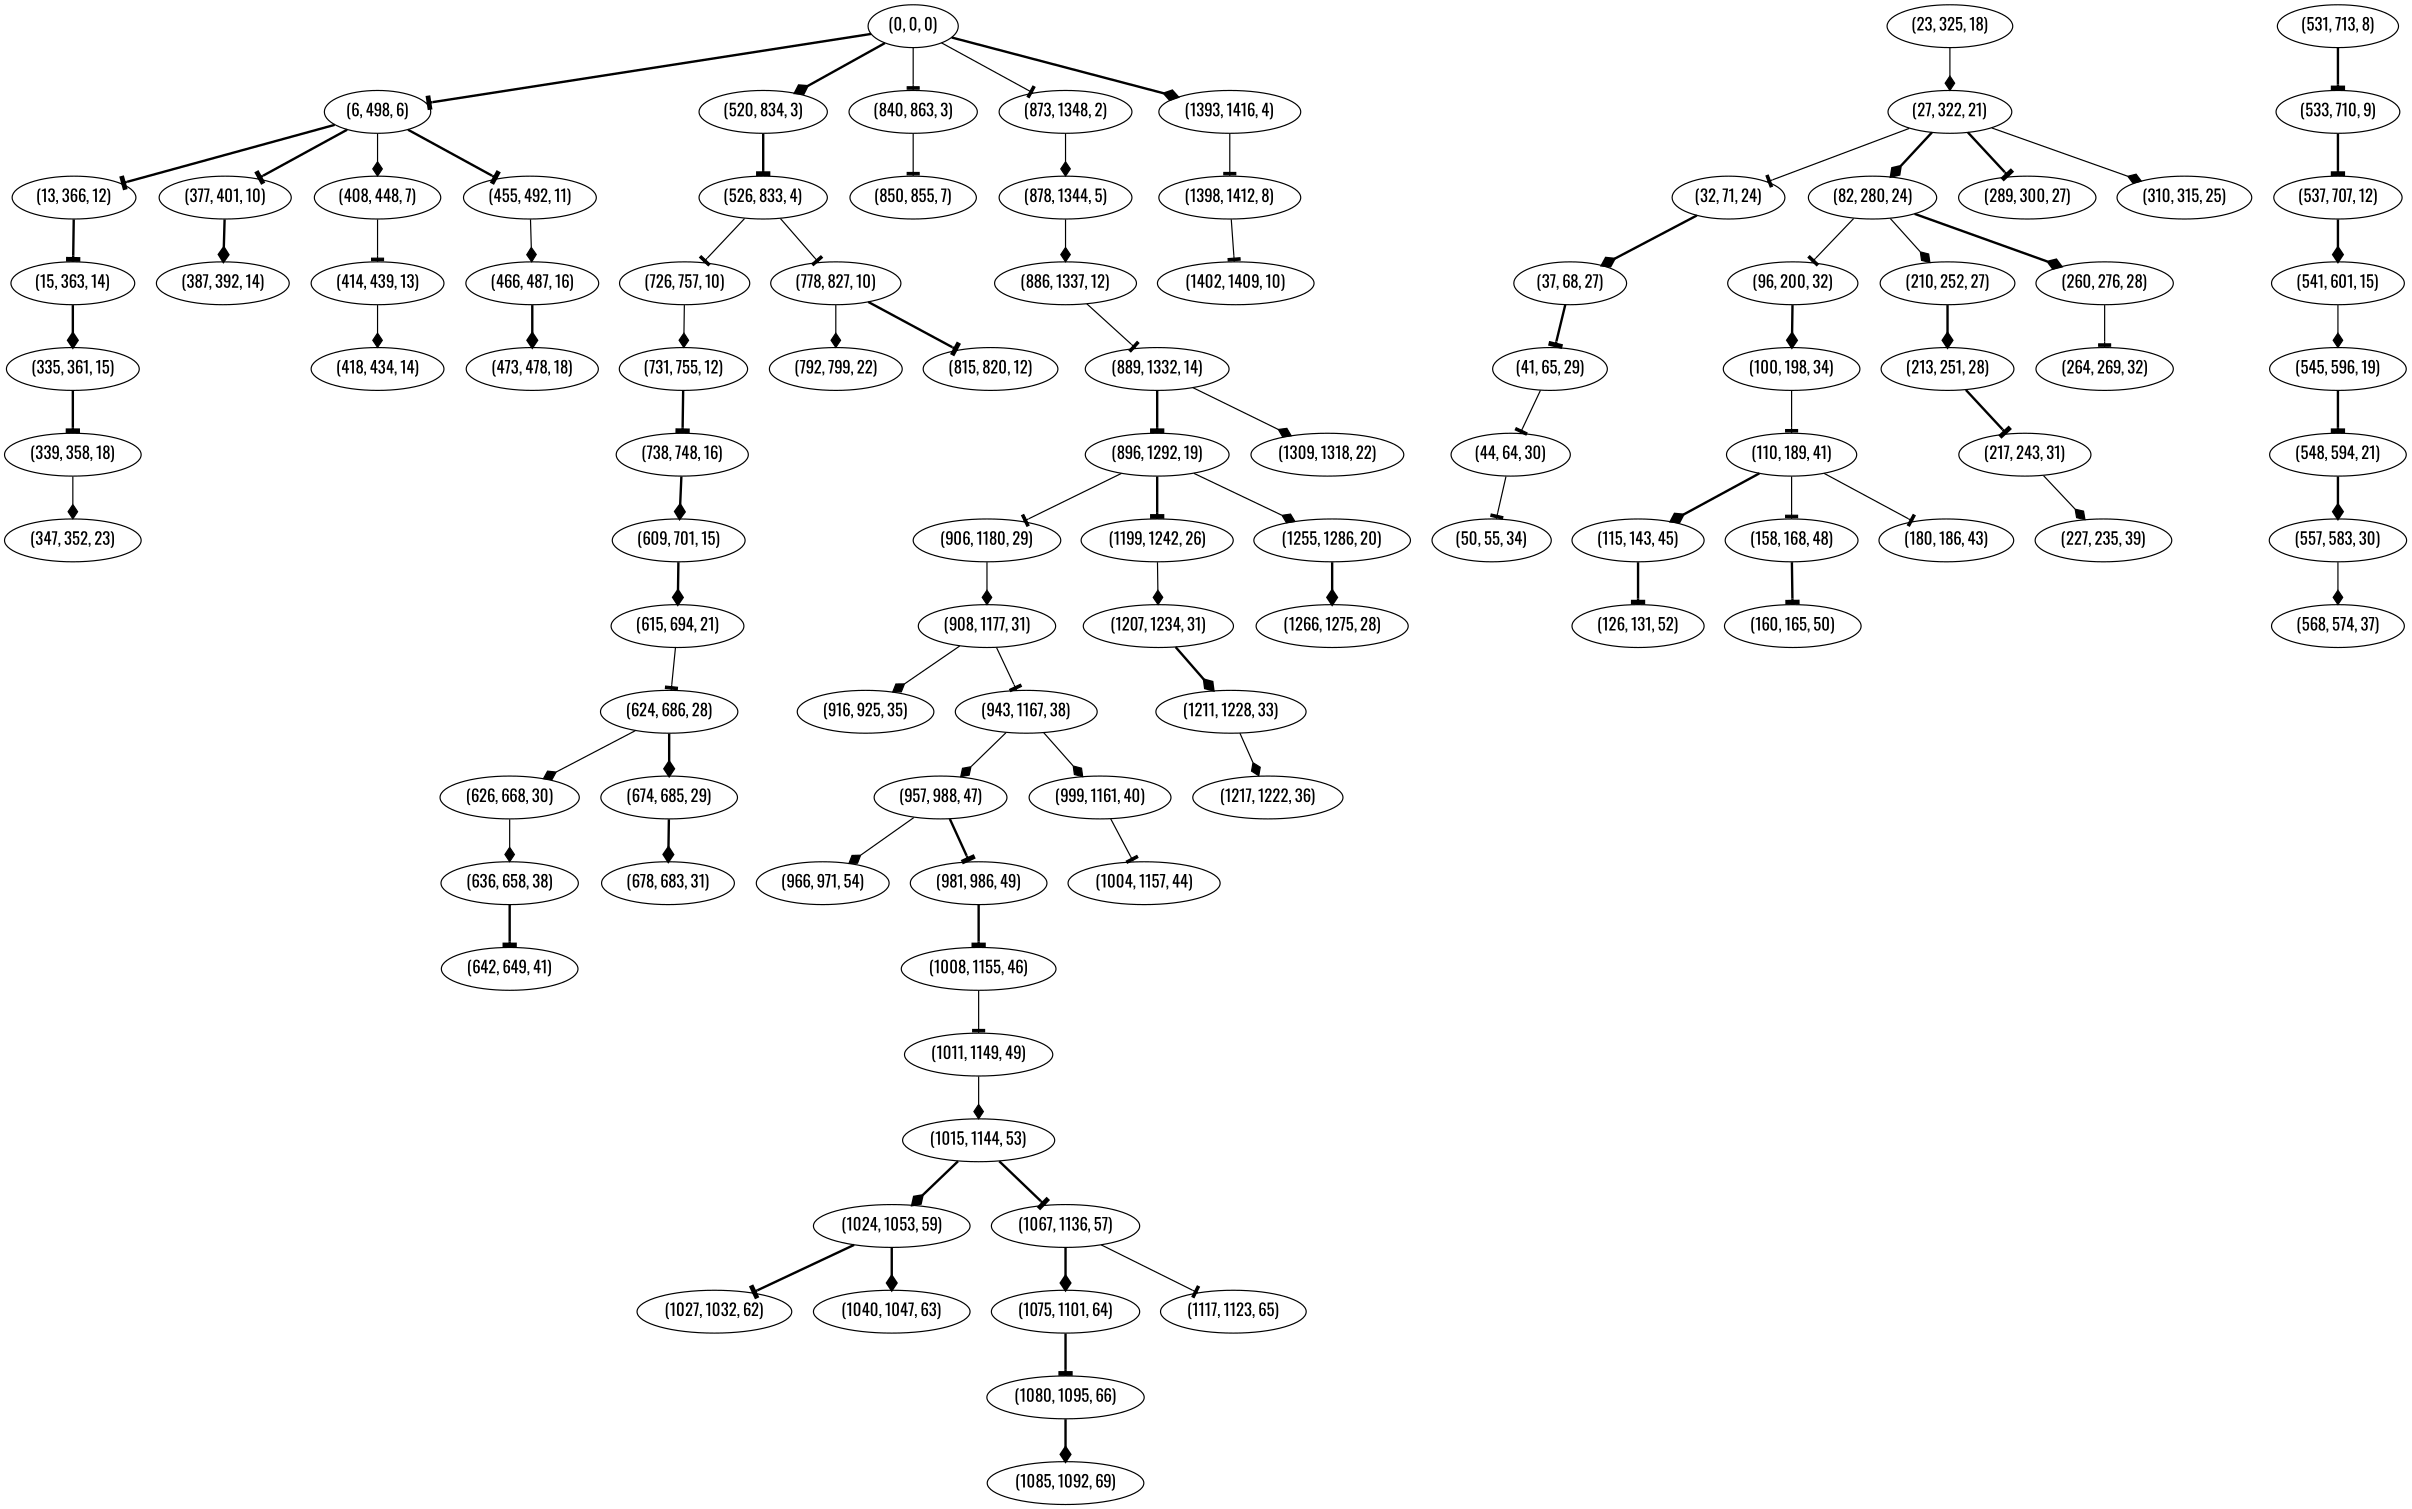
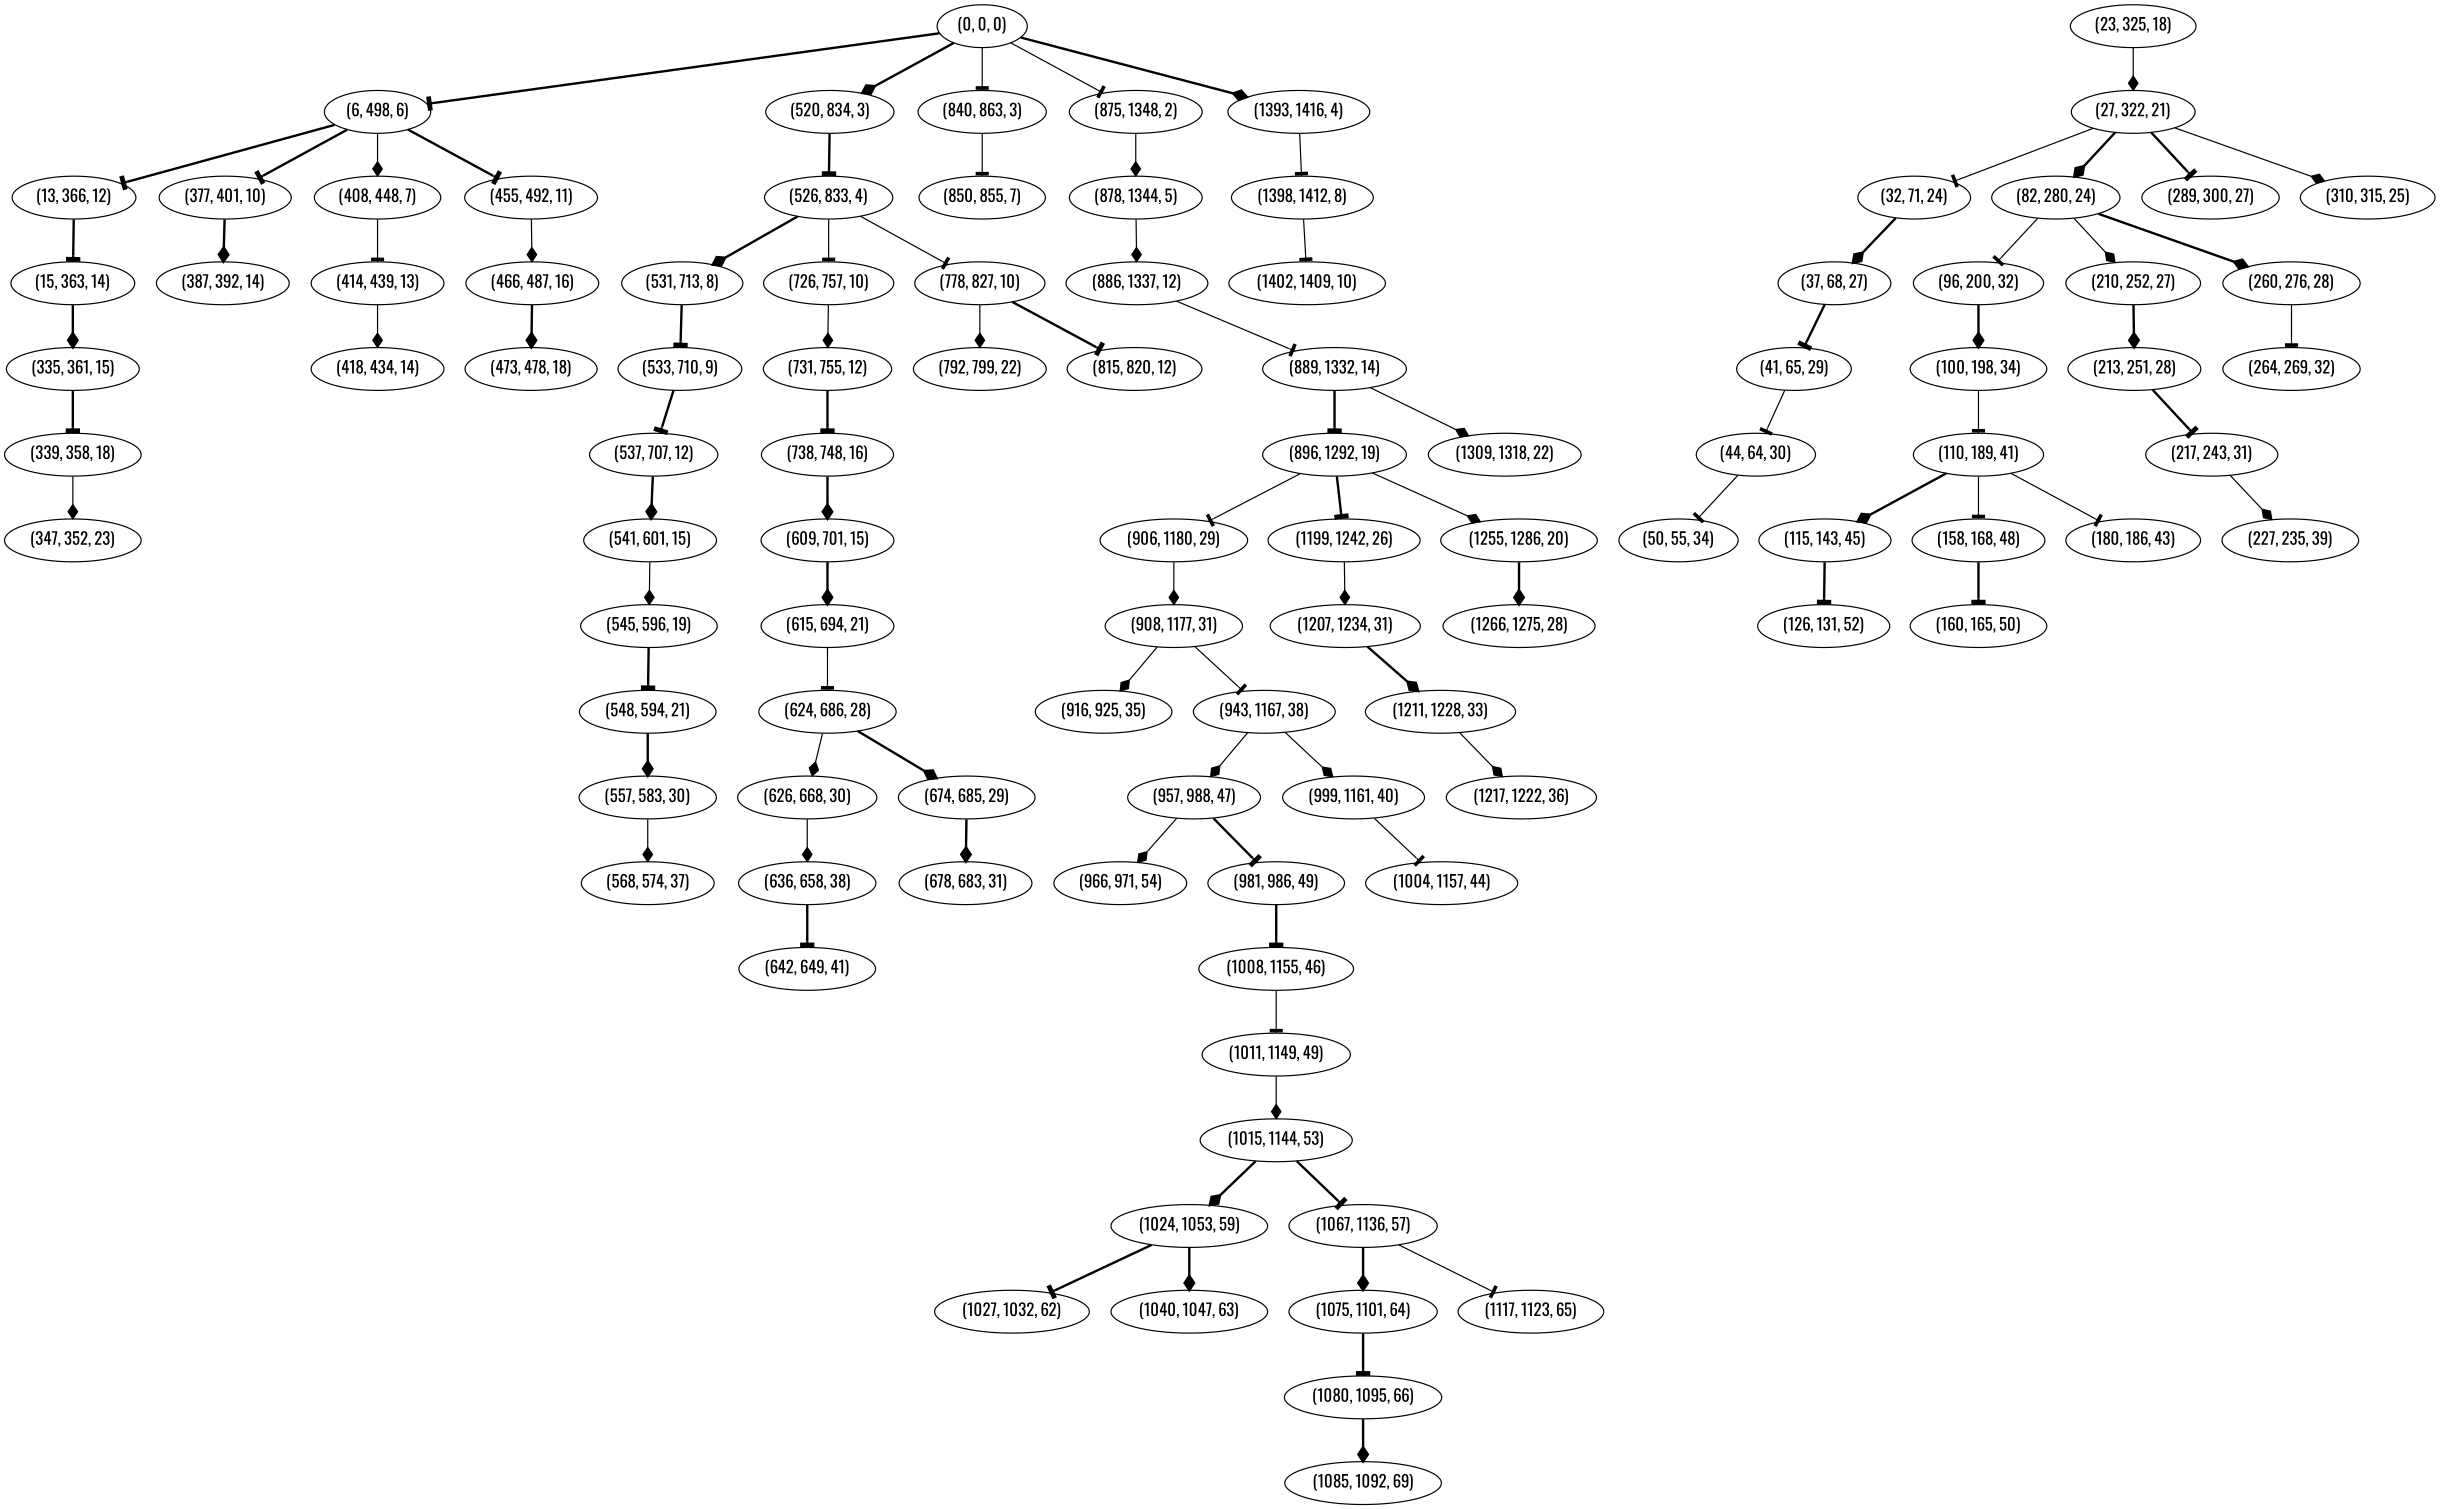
(1066, 112) -> (1136, 112)
none -> (762, 237)
